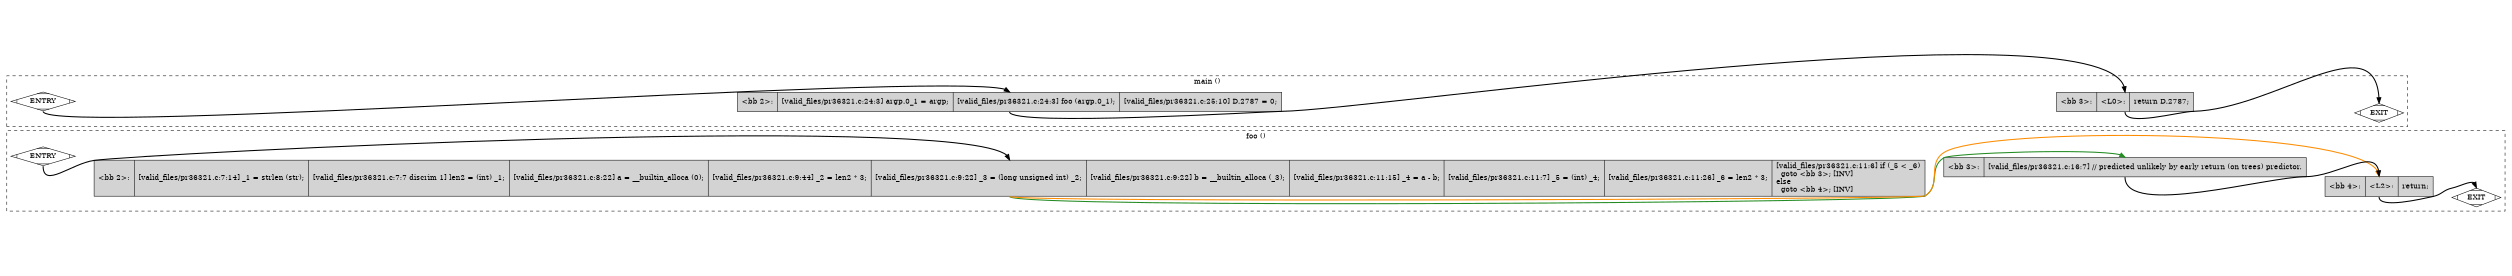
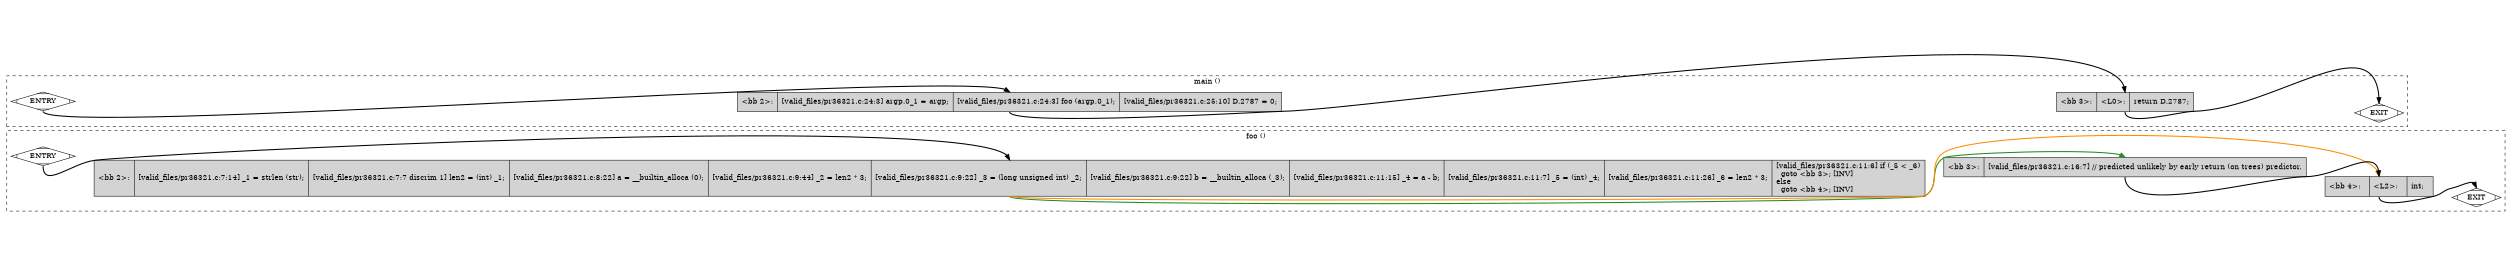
(2416, 186) -> (2418, 186)
